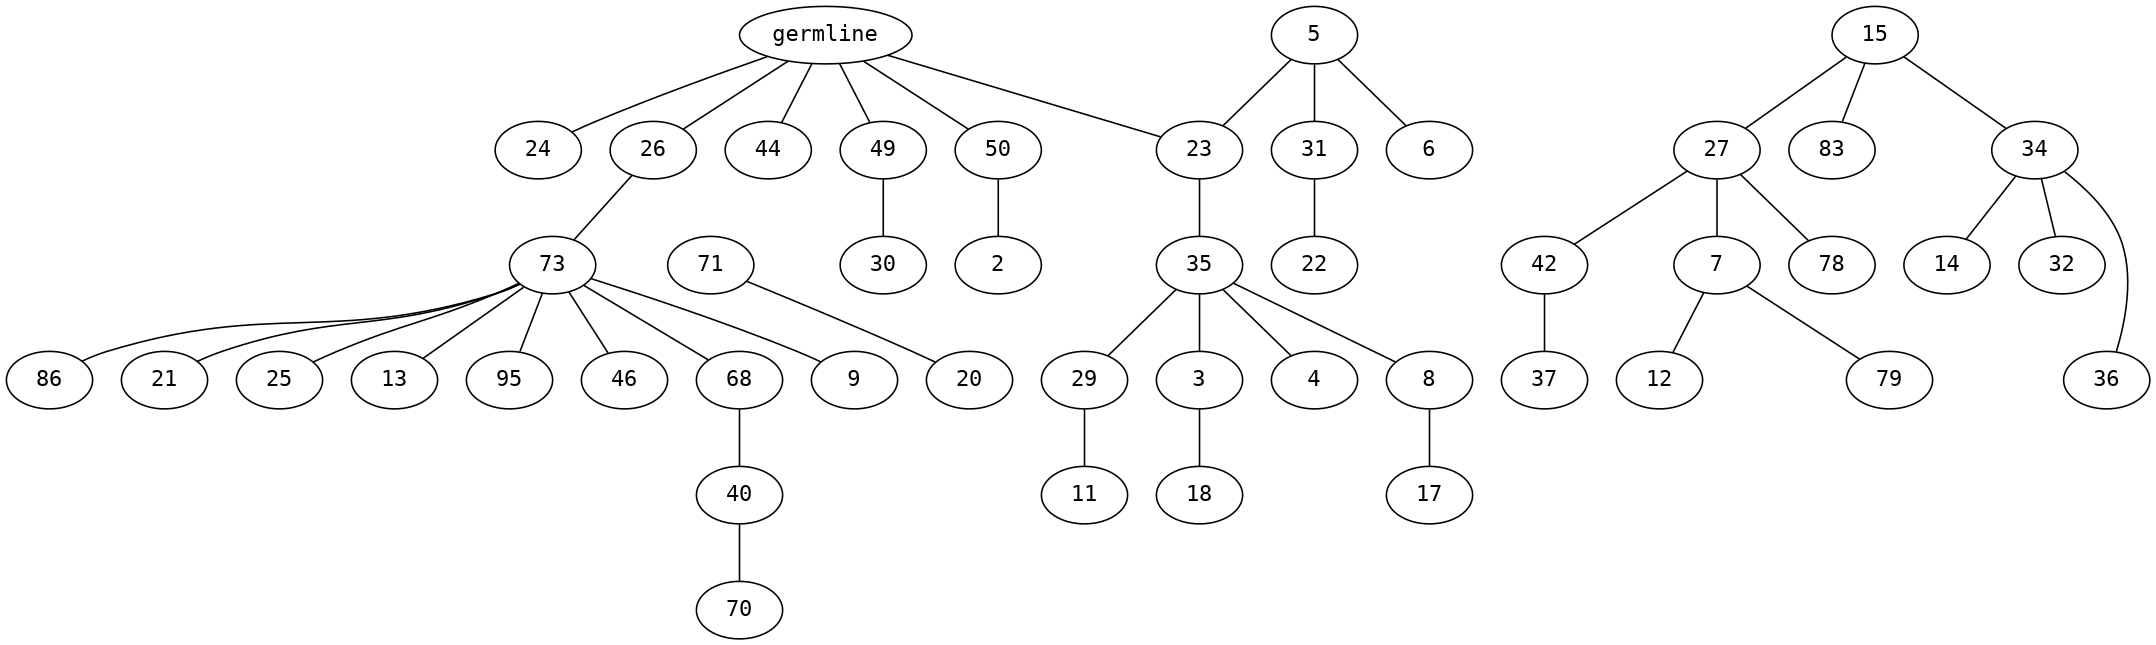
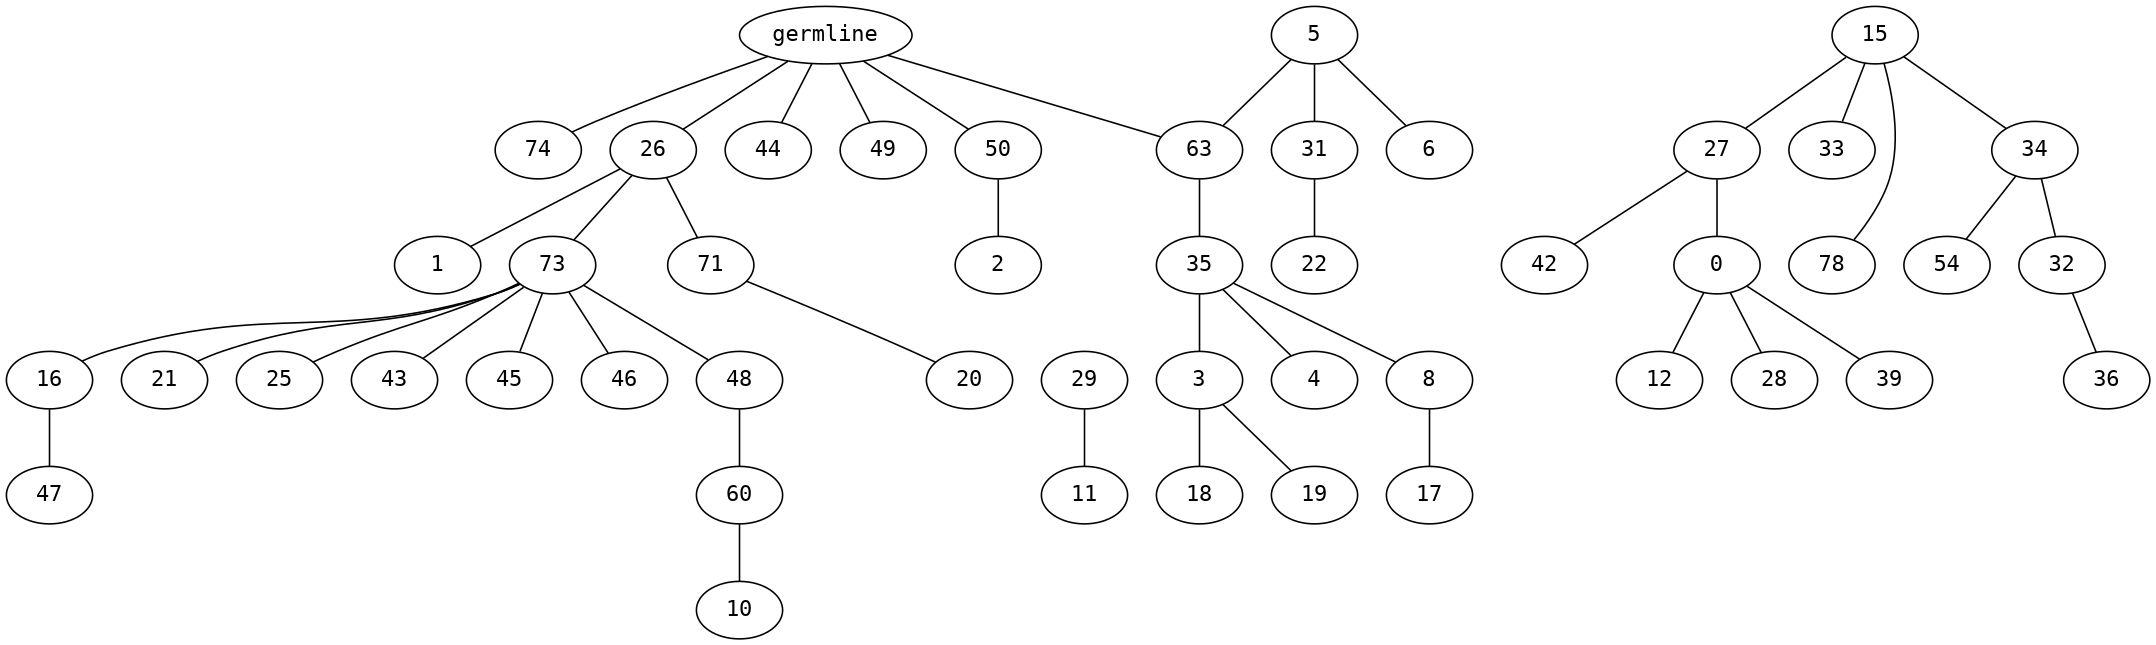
(538, 150) -> (538, 150)
(1200, 150) -> (1200, 150)
(1832, 150) -> (1832, 150)
(1774, 207) -> (1894, 156)
none -> (682, 208)
(2124, 251) -> (2084, 323)
none -> (438, 265)
(883, 265) -> none
(1717, 265) -> (1717, 265)
(1947, 265) -> (1947, 265)
(1142, 322) -> none
(50, 380) -> (50, 380)
(395, 380) -> (395, 380)
(510, 380) -> (510, 380)
(740, 380) -> (740, 380)
(855, 380) -> none
(1545, 380) -> none
none -> (1775, 380)
(1890, 380) -> (1890, 380)
none -> (50, 495)
(740, 495) -> (740, 495)
none -> (1315, 495)
(740, 610) -> (740, 610)
